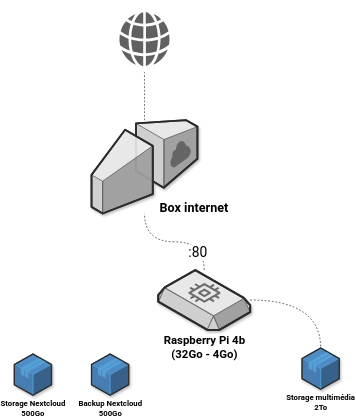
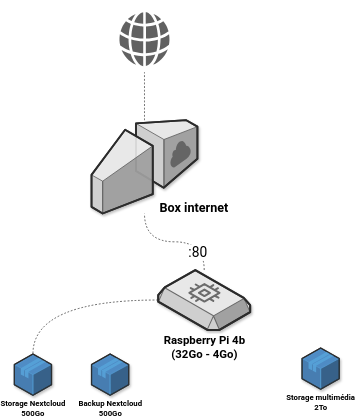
(296, 309) -> (83, 308)
